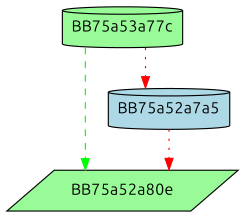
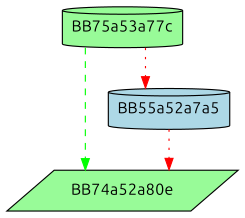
(169, 109) -> (169, 109)
(123, 191) -> (123, 191)
